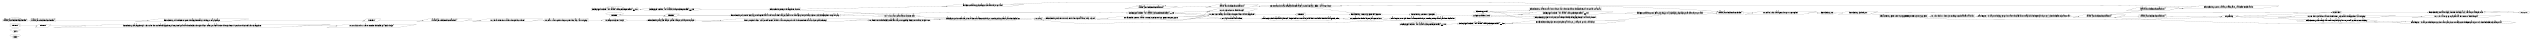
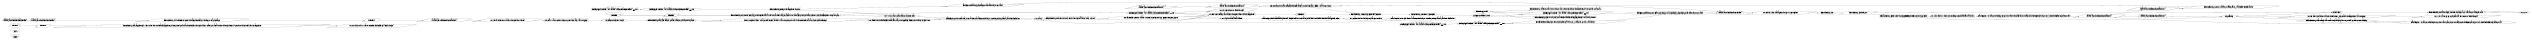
(1366, 19) -> (1366, 19)
